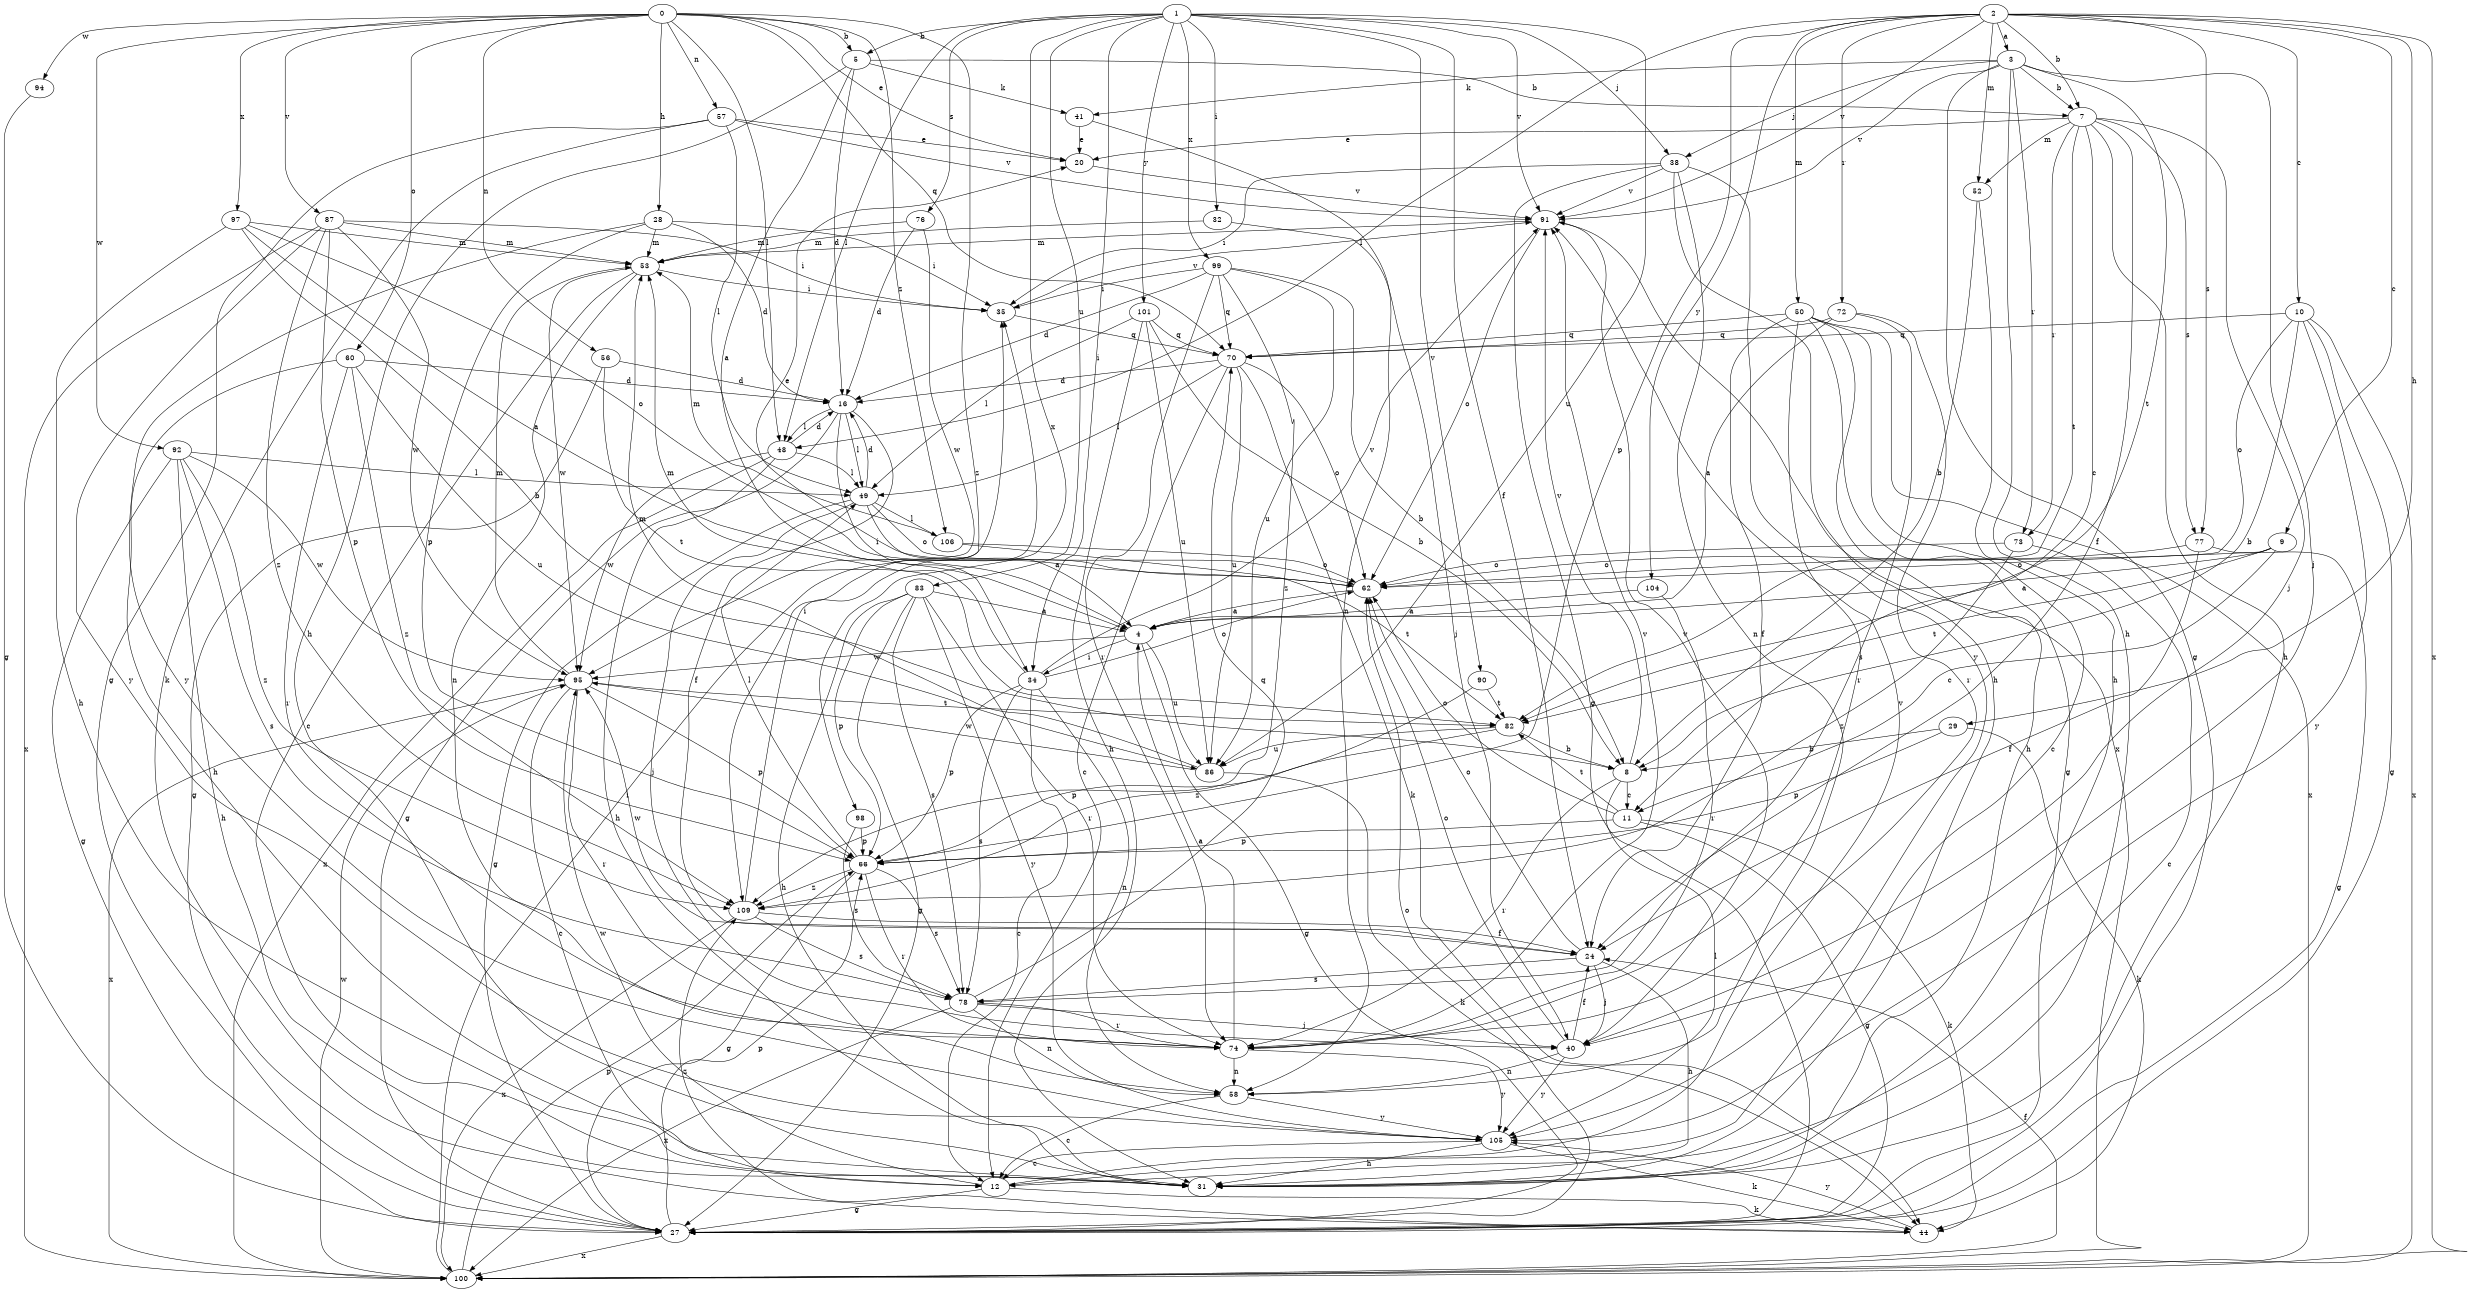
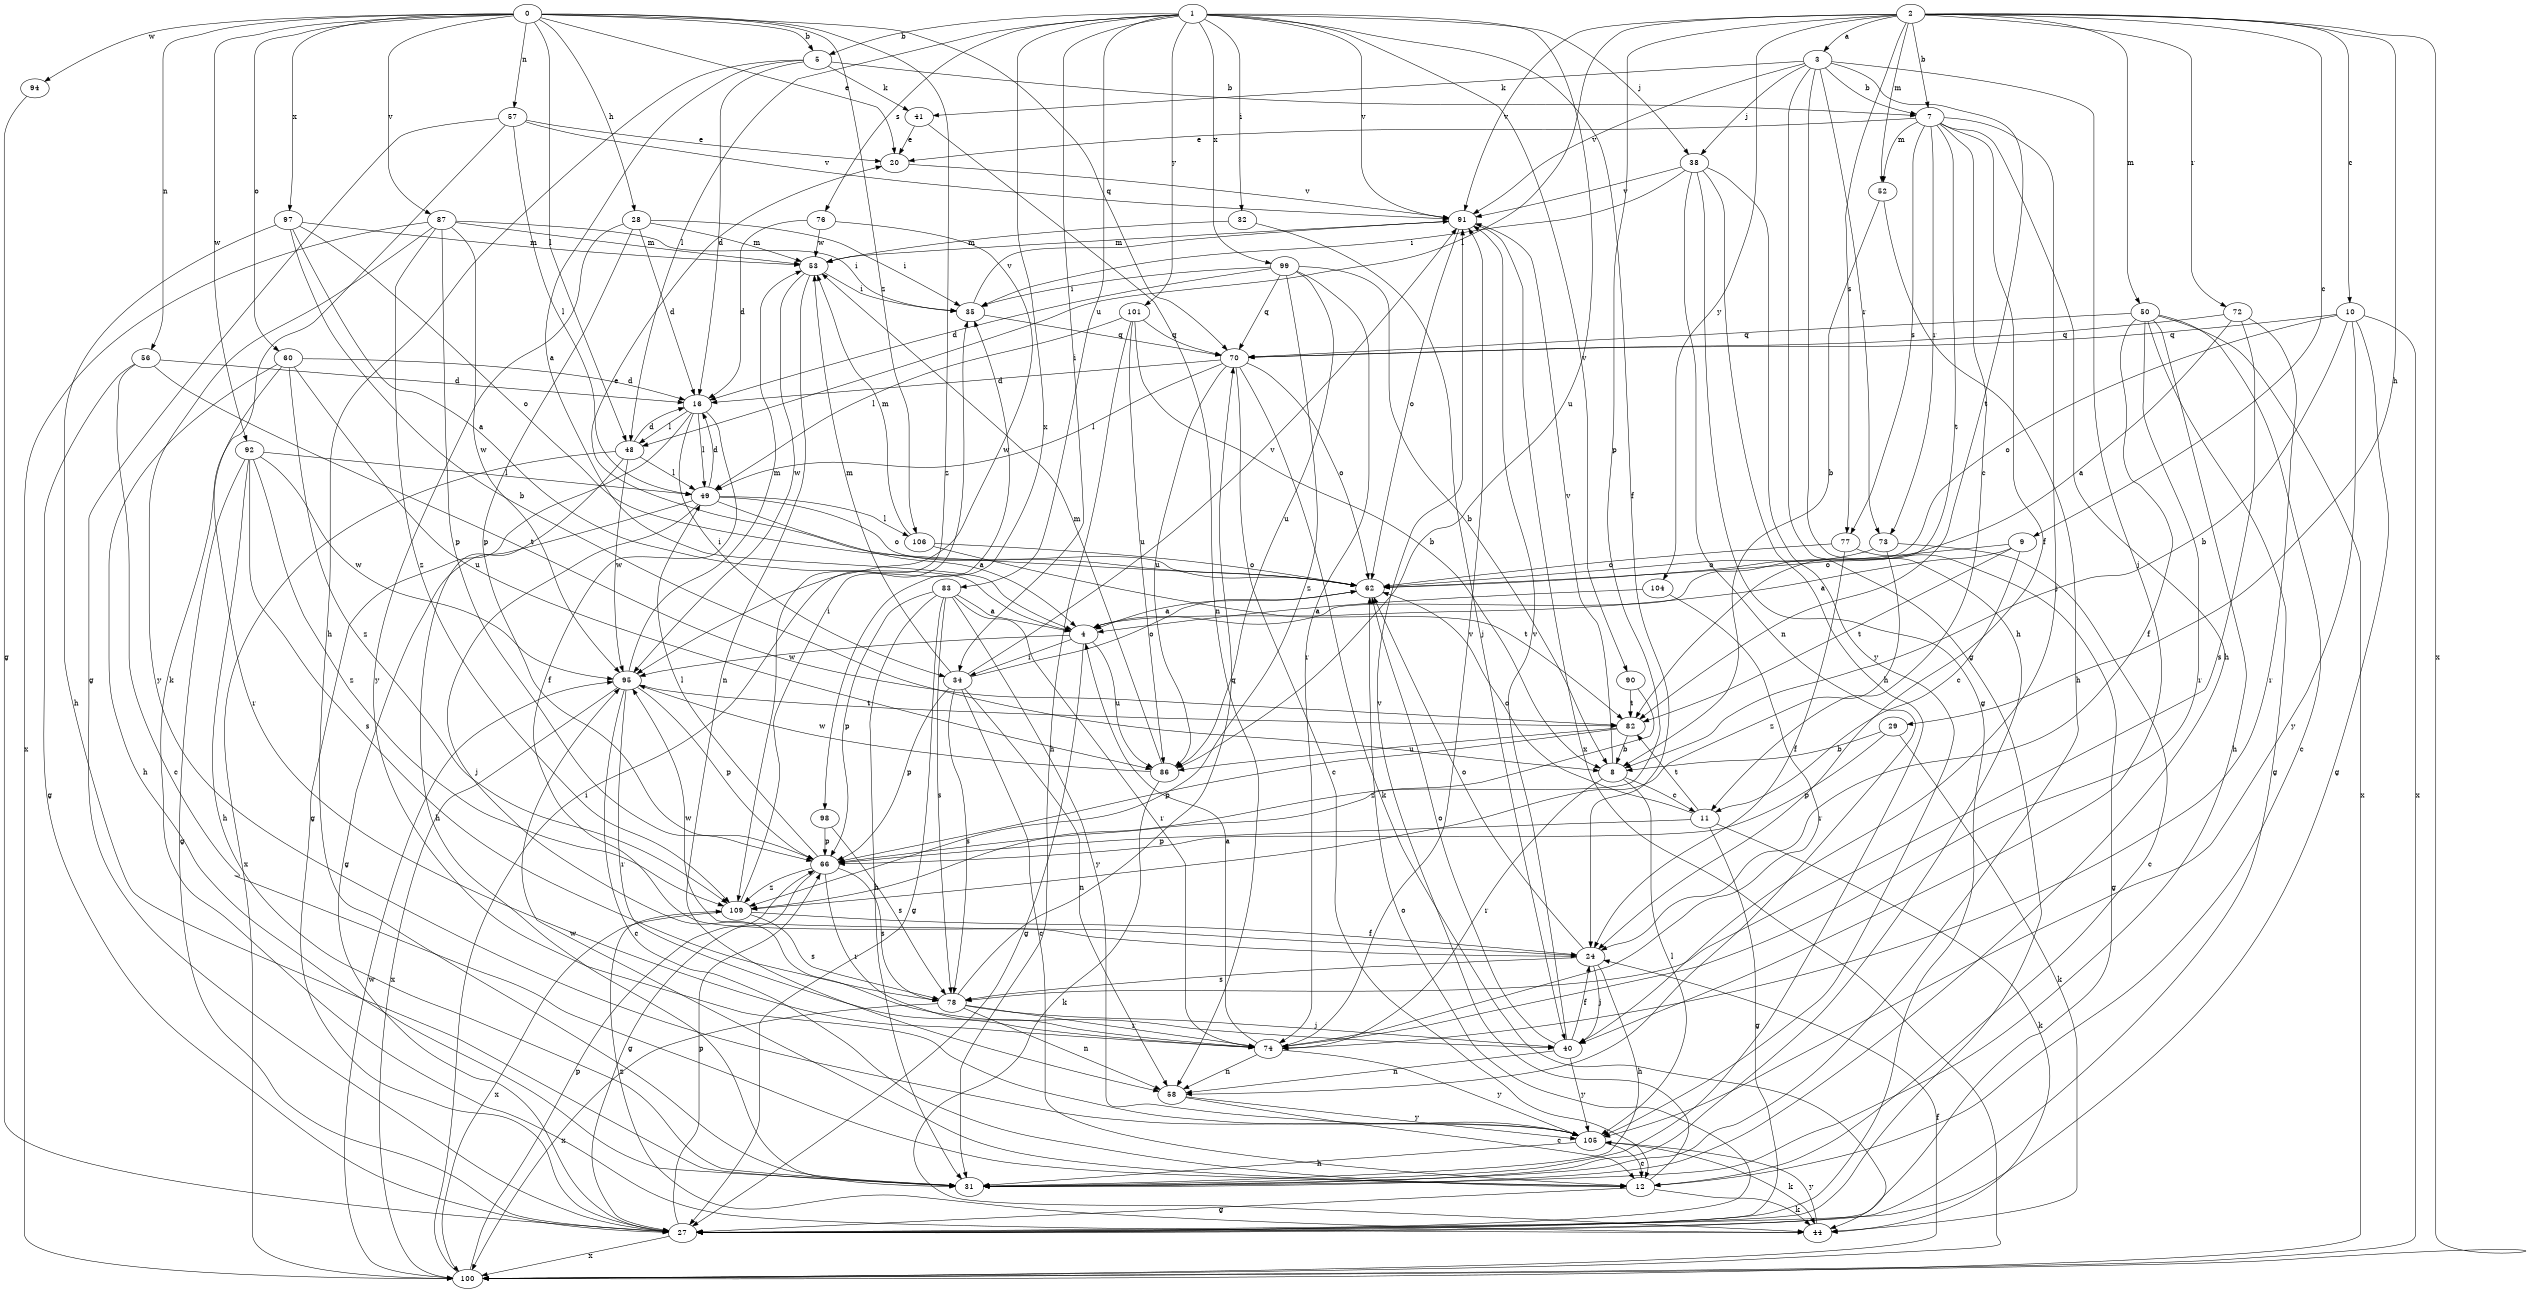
(761, 243) -> (822, 243)
(280, 933) -> (645, 1043)
